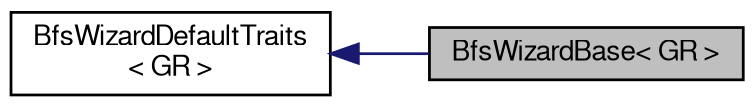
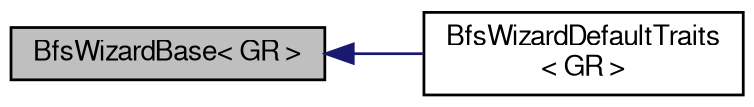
(394, 54) -> (388, 54)
